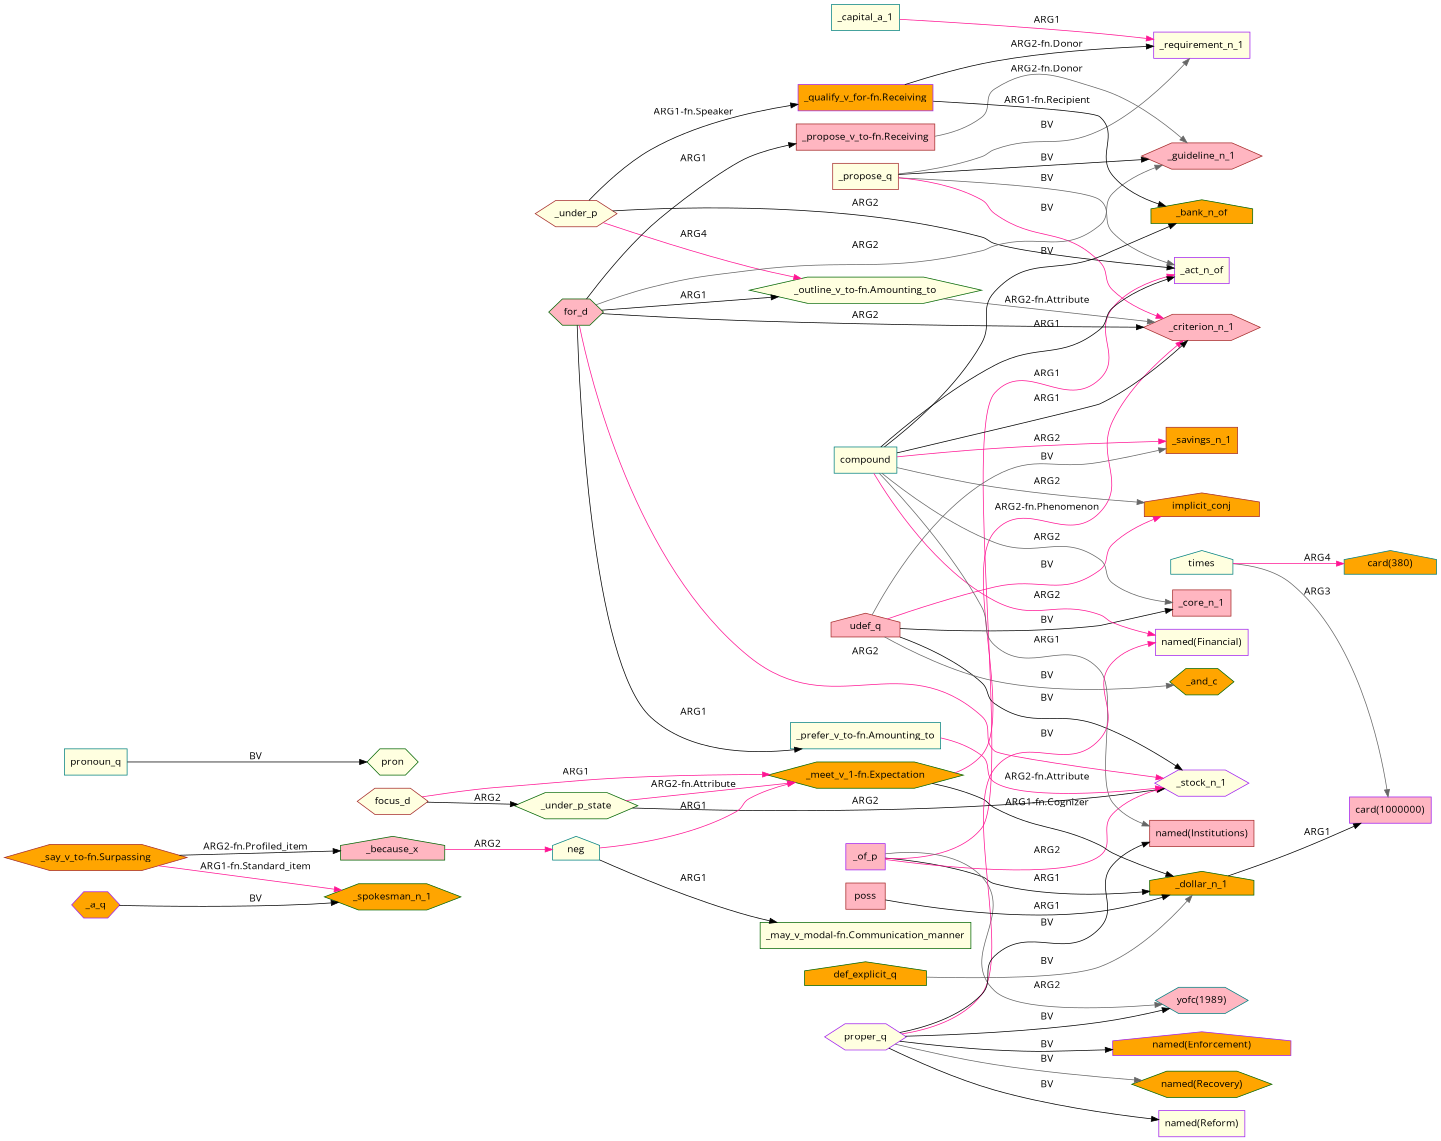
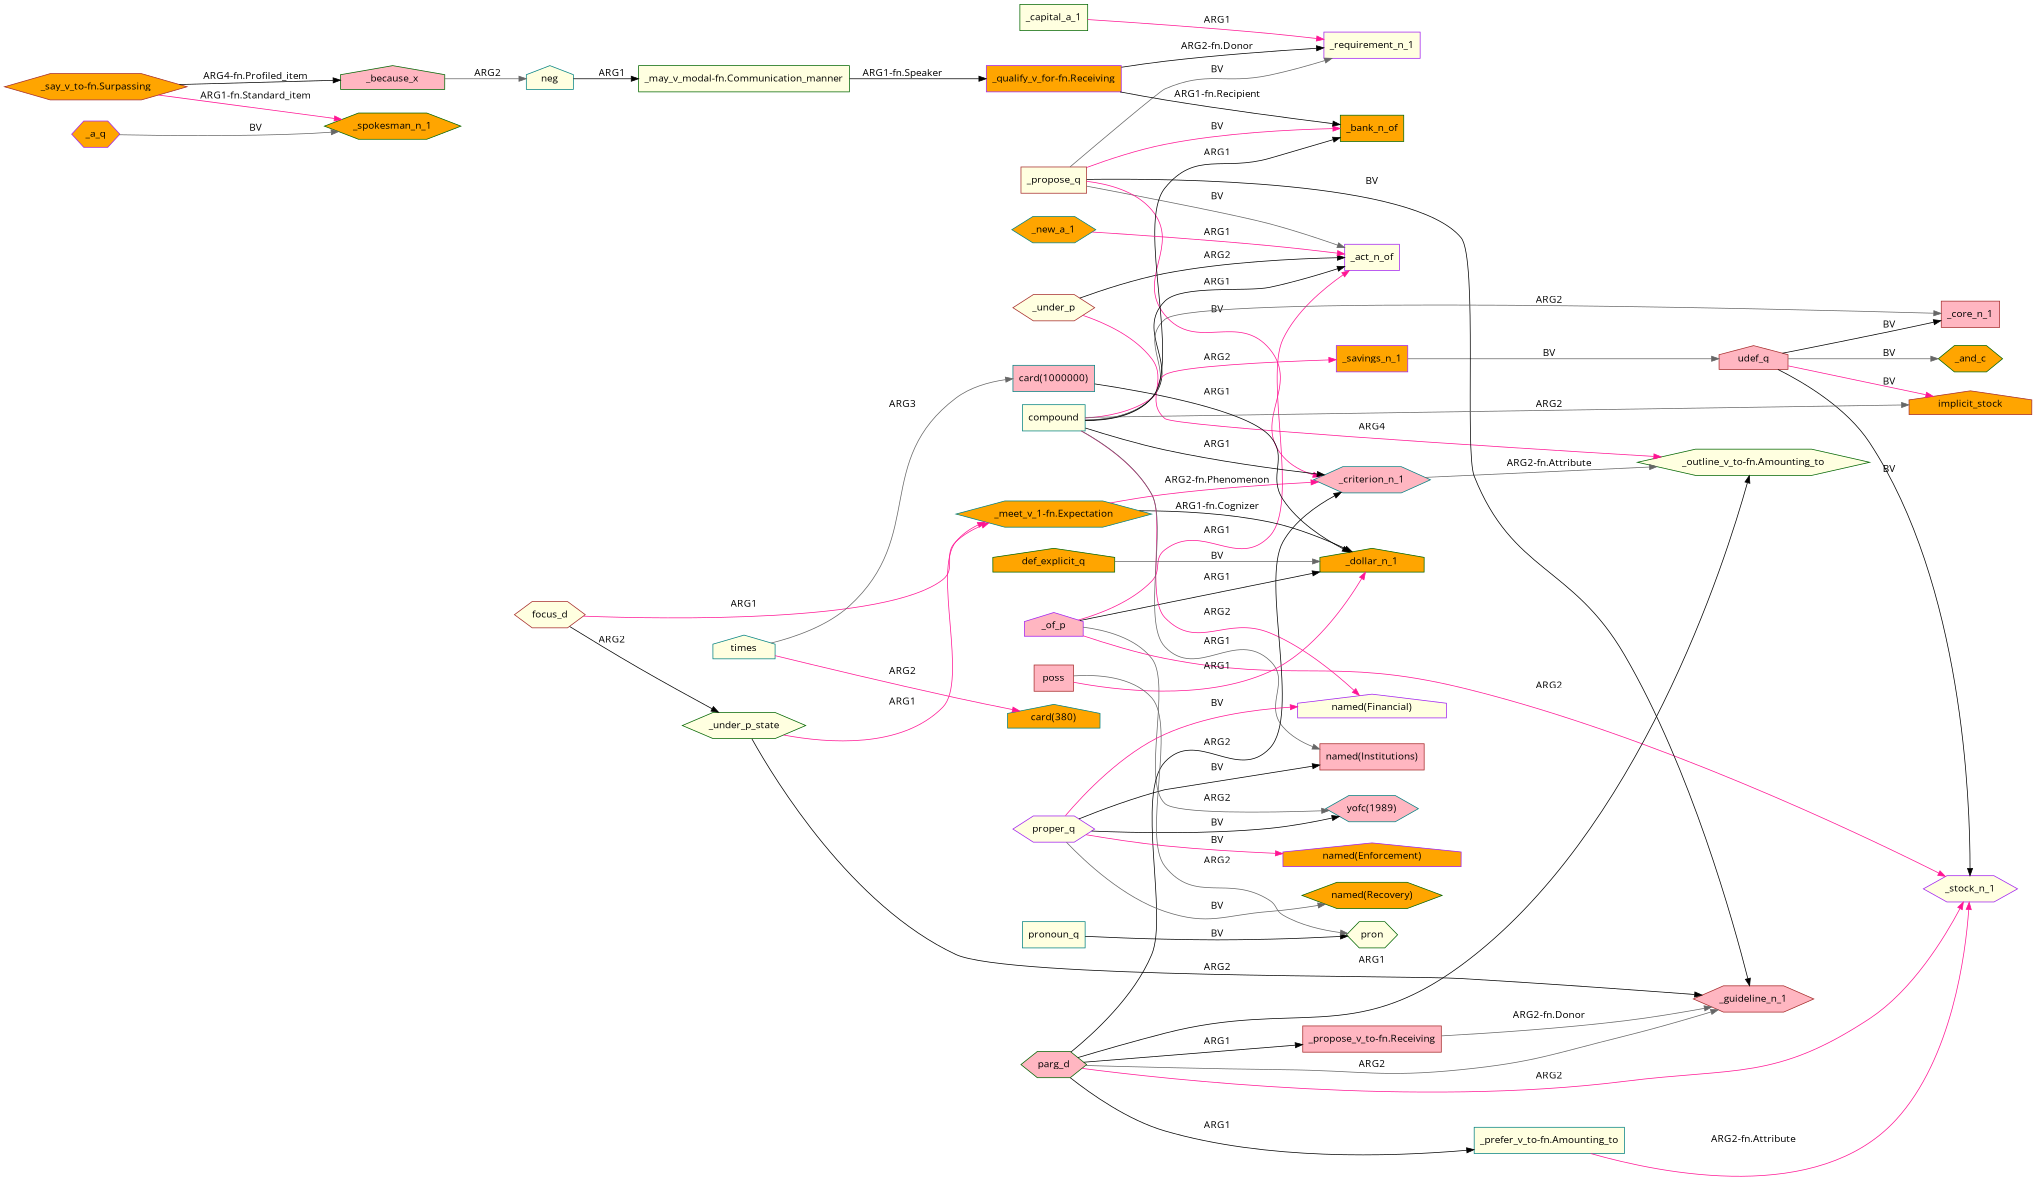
(866, 18) -> (1054, 18)
(681, 135) -> (914, 79)
none -> (1208, 137)
(1202, 213) -> (1372, 128)
none -> (1054, 230)
(1047, 251) -> (1217, 153)
(1045, 310) -> (1537, 472)
(576, 312) -> (1054, 1065)
(1202, 327) -> (1372, 480)
(1202, 440) -> (1372, 359)
(994, 477) -> (1560, 359)
(1202, 506) -> (1970, 404)
(1317, 558) -> (903, 671)
(1202, 642) -> (1372, 707)
(866, 775) -> (1054, 514)
(694, 784) -> (903, 702)
(895, 809) -> (1174, 973)
(1390, 810) -> (1054, 378)
none -> (1157, 826)
(698, 828) -> none
(256, 847) -> (256, 76)
(495, 849) -> (482, 79)
(1292, 853) -> (1254, 425)
(866, 857) -> (1054, 626)
(225, 906) -> (225, 135)
(1024, 915) -> (1238, 682)
(1002, 1050) -> (1180, 847)
(1202, 1124) -> none
